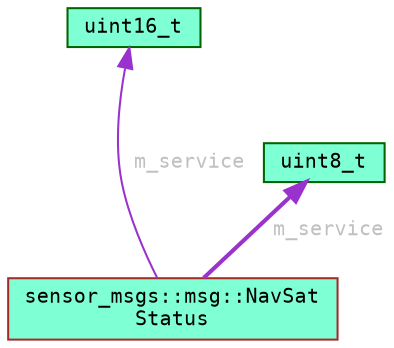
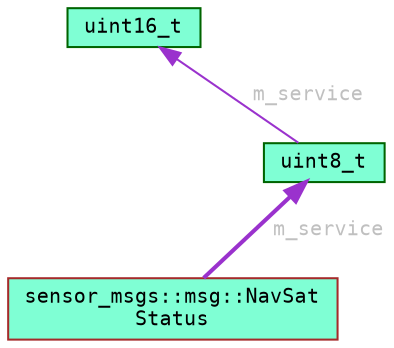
(121, 176) -> (237, 101)
